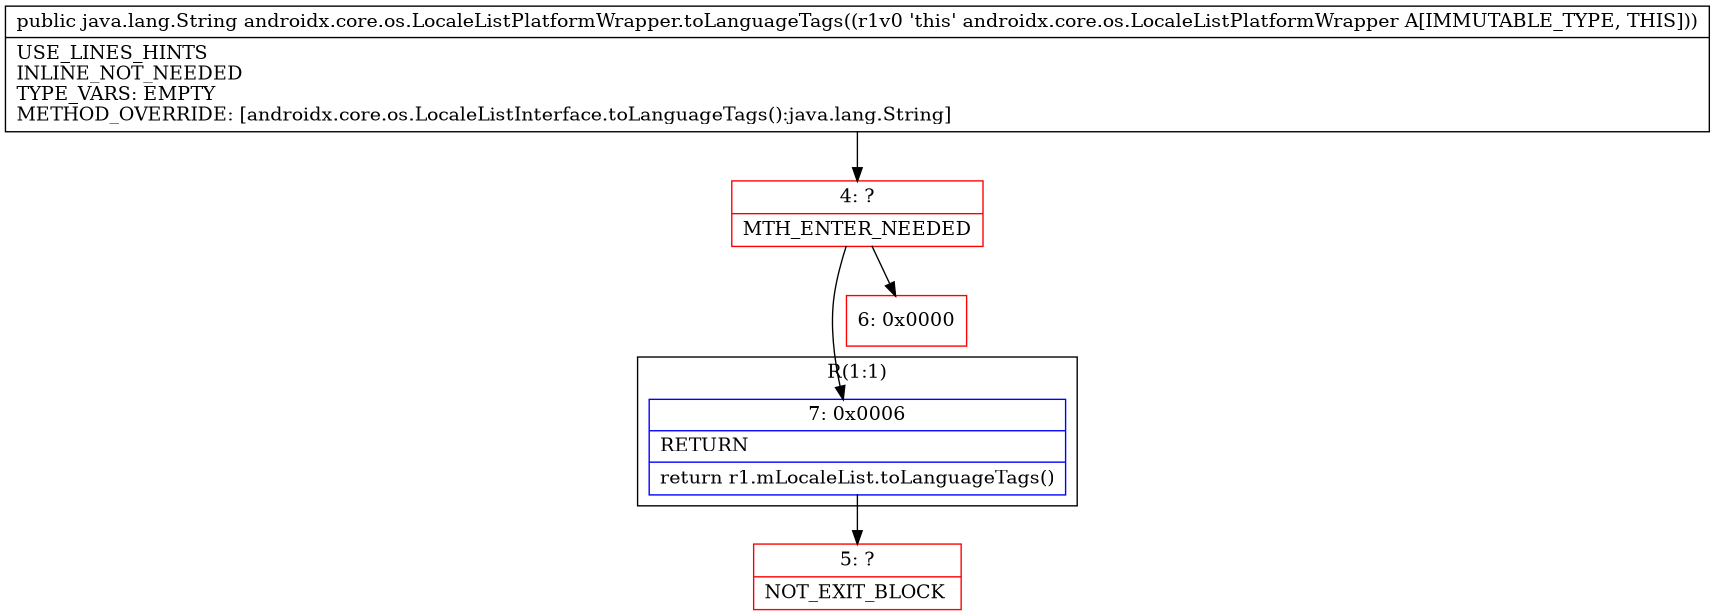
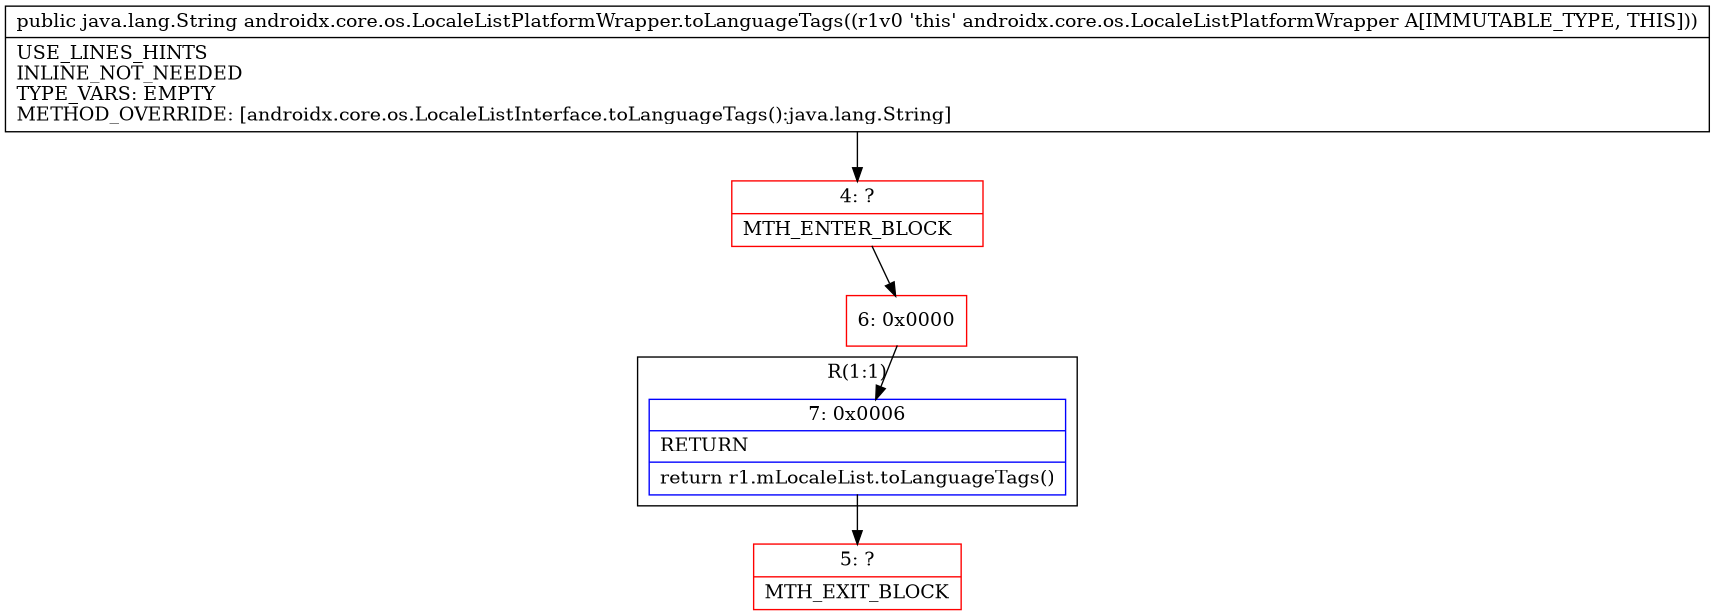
(857, 229) -> (848, 229)
(833, 316) -> (889, 366)
(855, 593) -> (857, 593)
